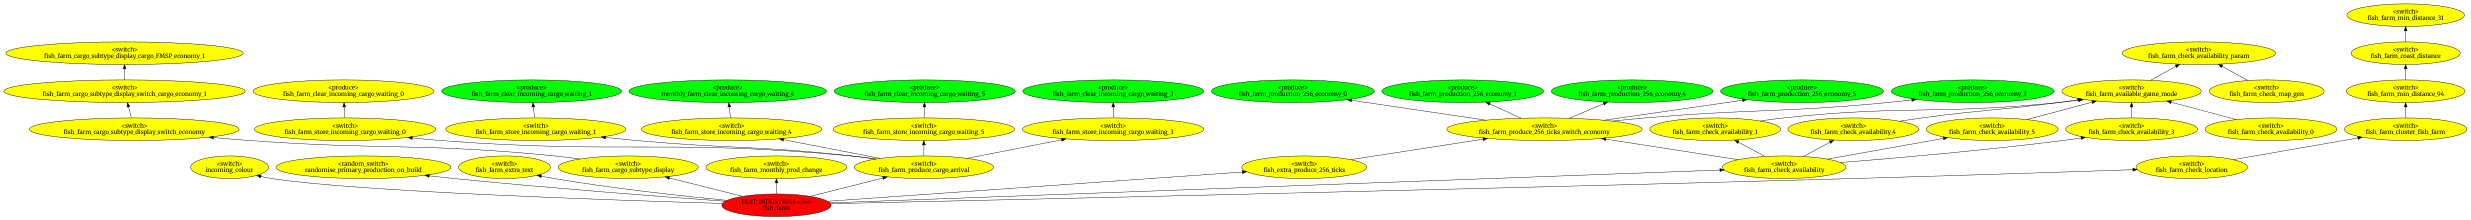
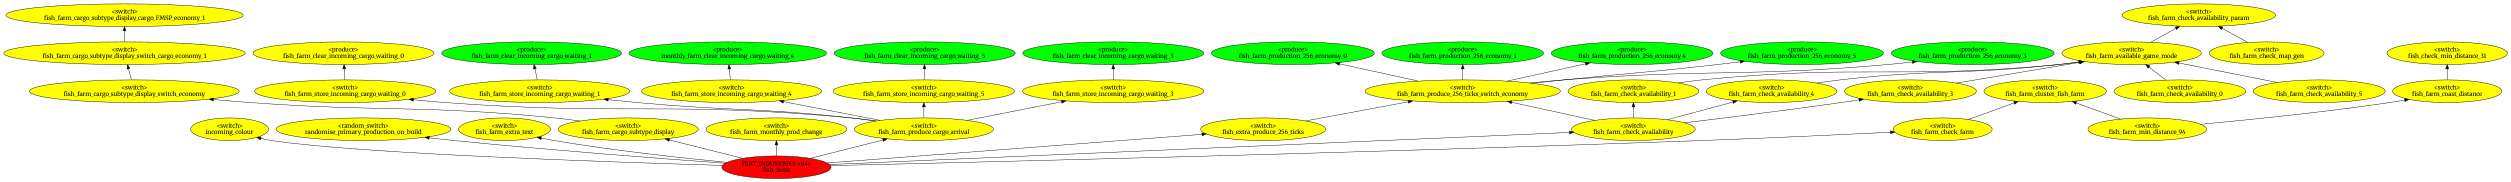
(2406, 15) -> (2447, 53)
(2406, 112) -> (2098, 111)
(1885, 149) -> none
(2192, 167) -> (1943, 129)
